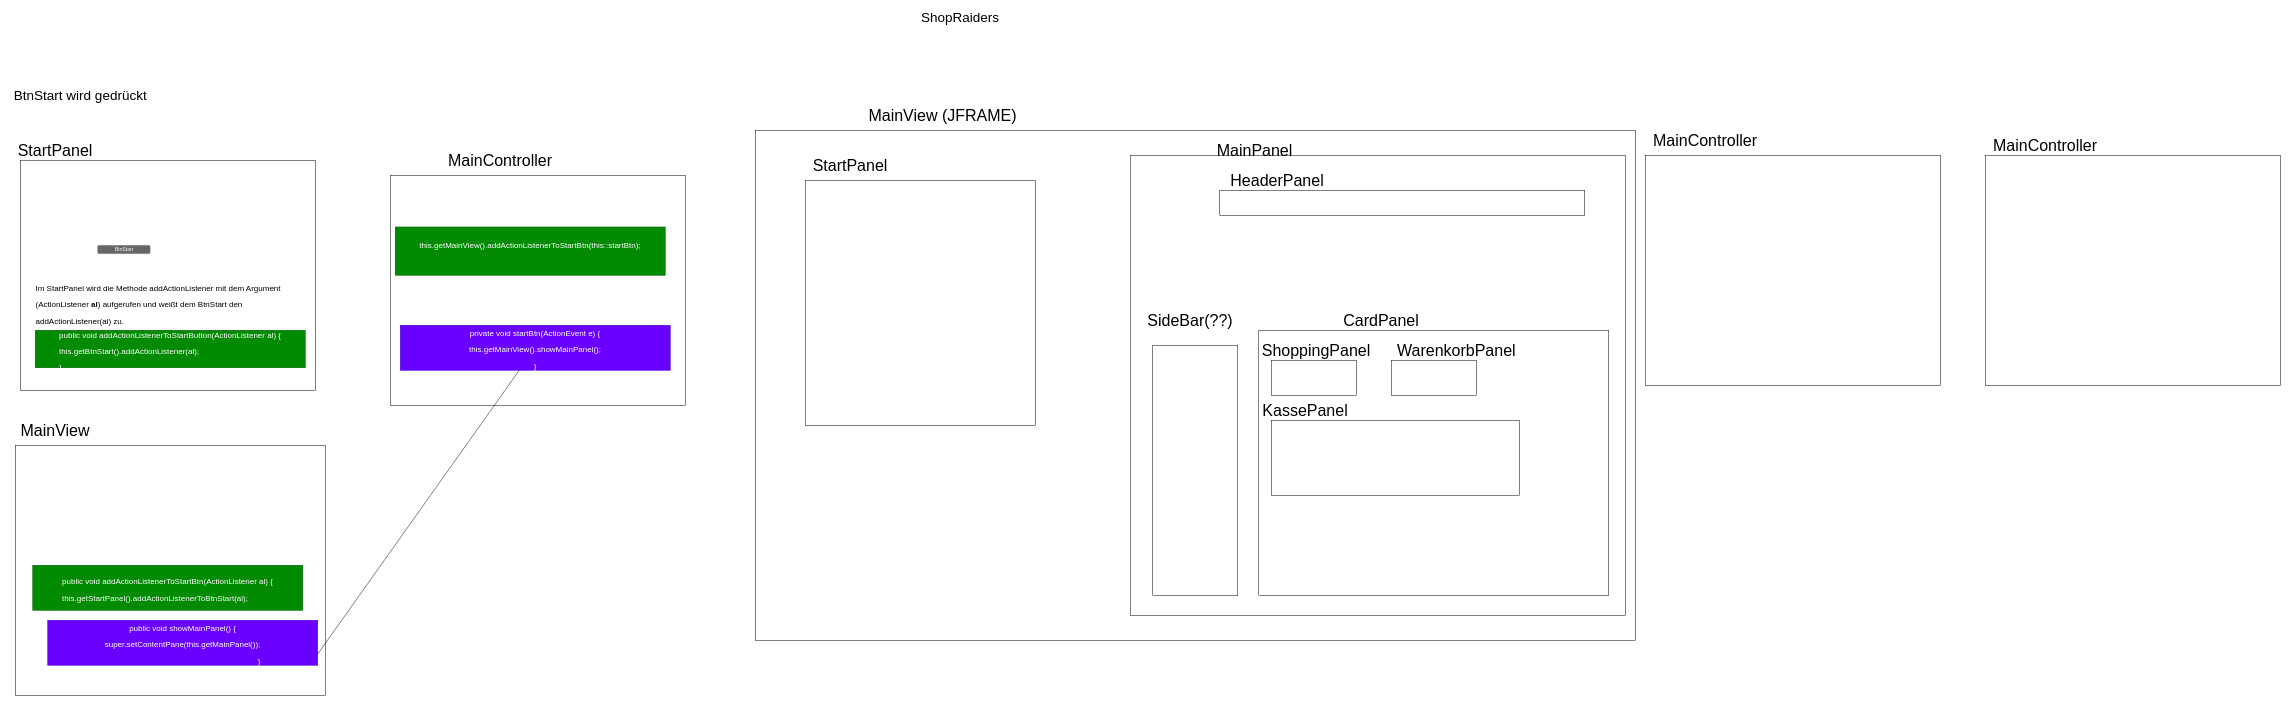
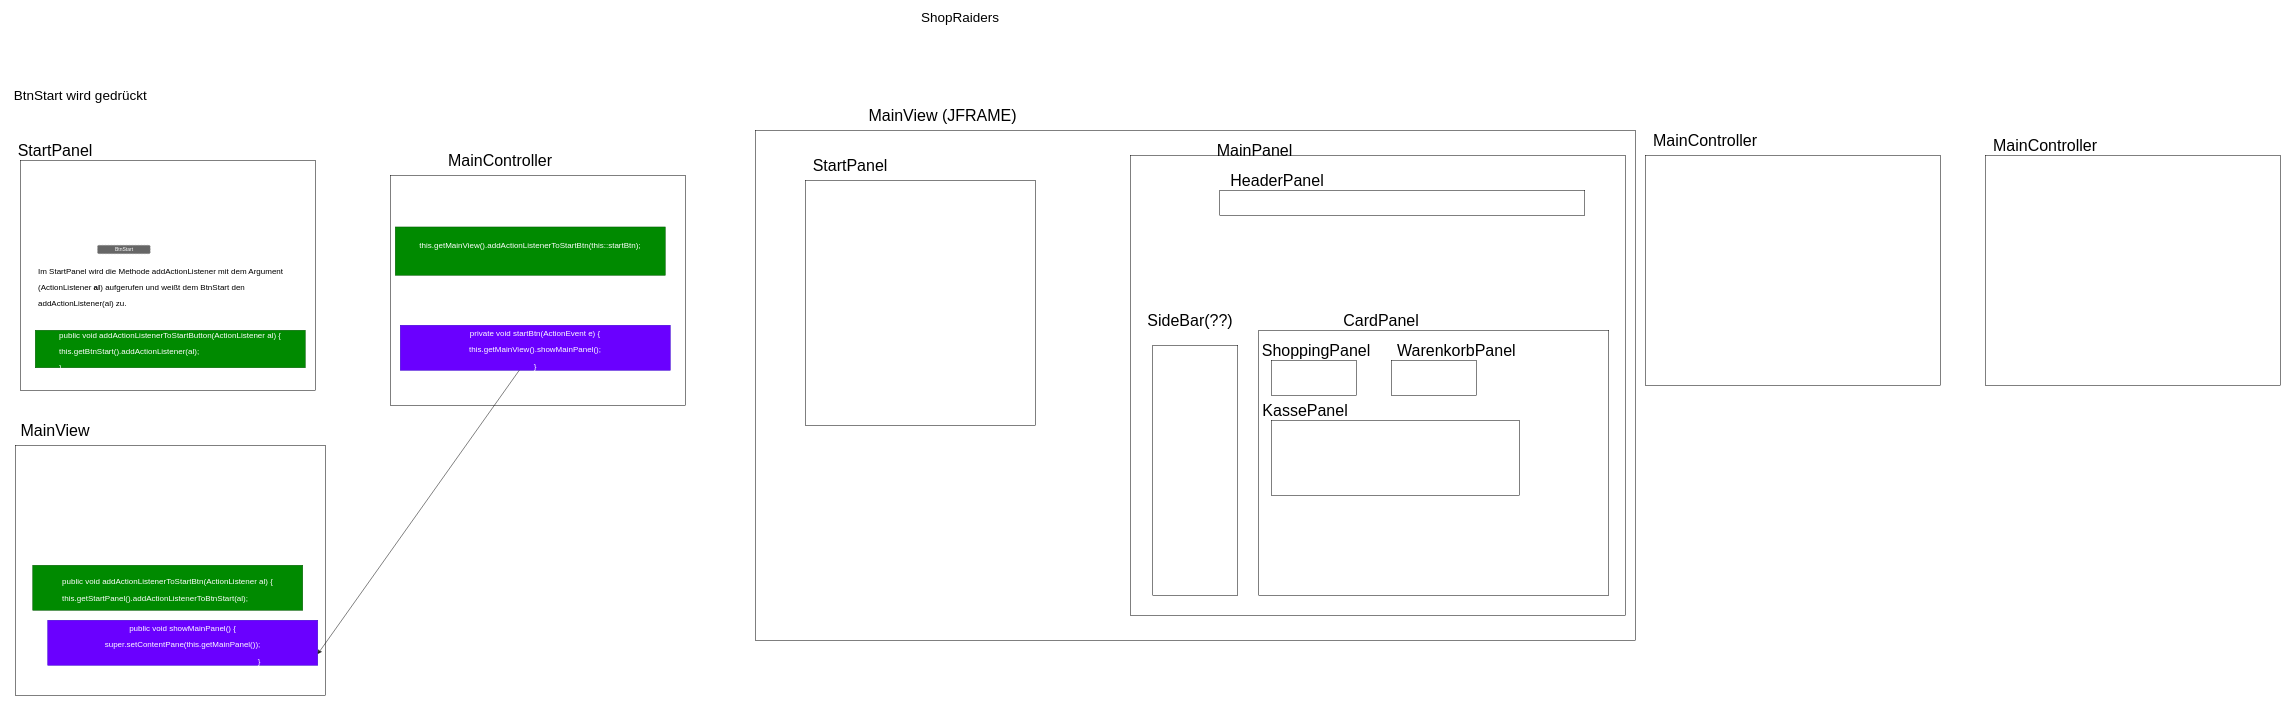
(168, 303) -> (170, 285)
(319, 652) -> (321, 650)
